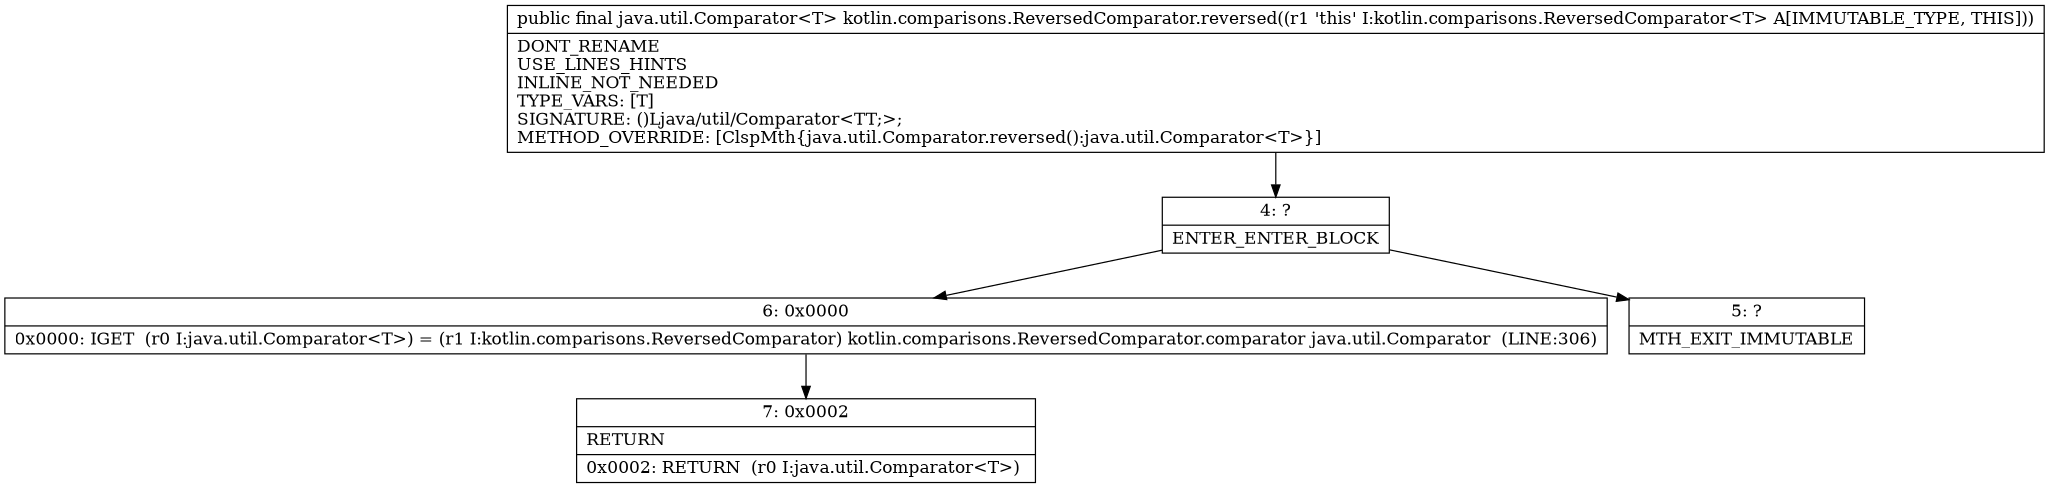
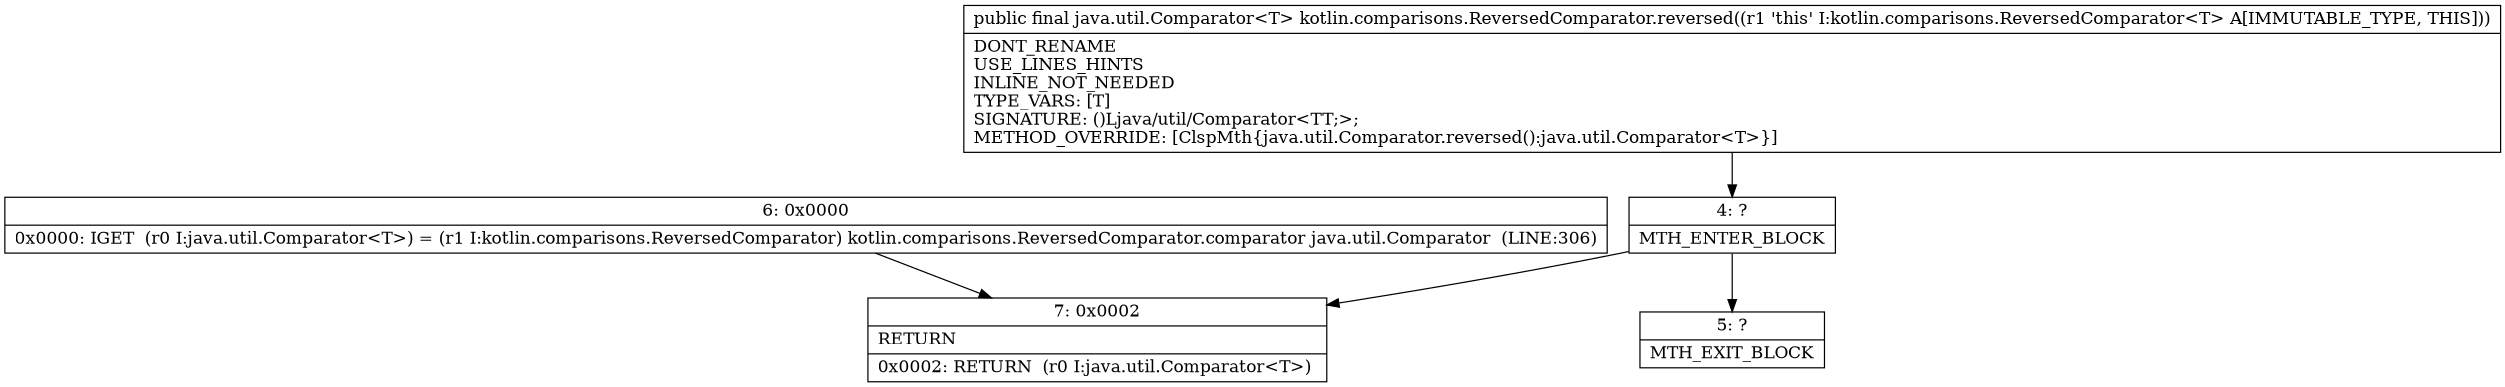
(1276, 239) -> (1732, 239)
(1054, 273) -> (1484, 279)
(1747, 339) -> (1732, 353)
